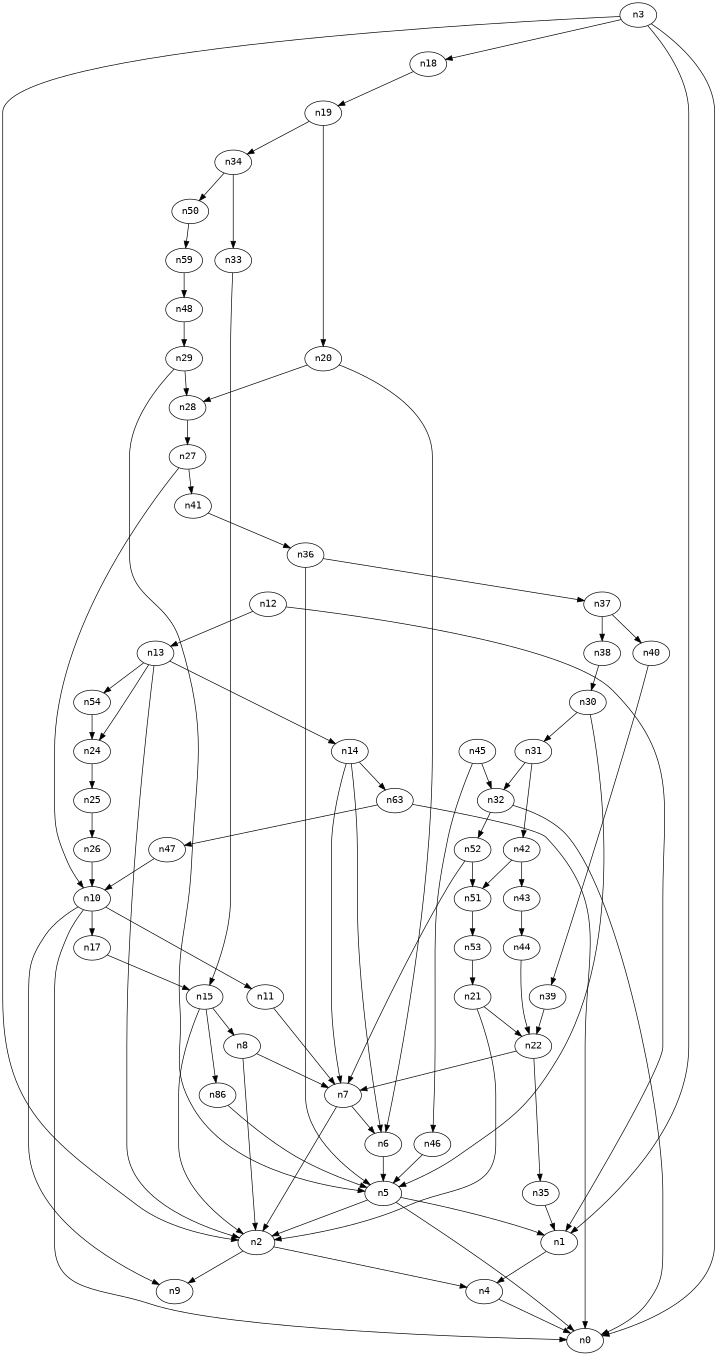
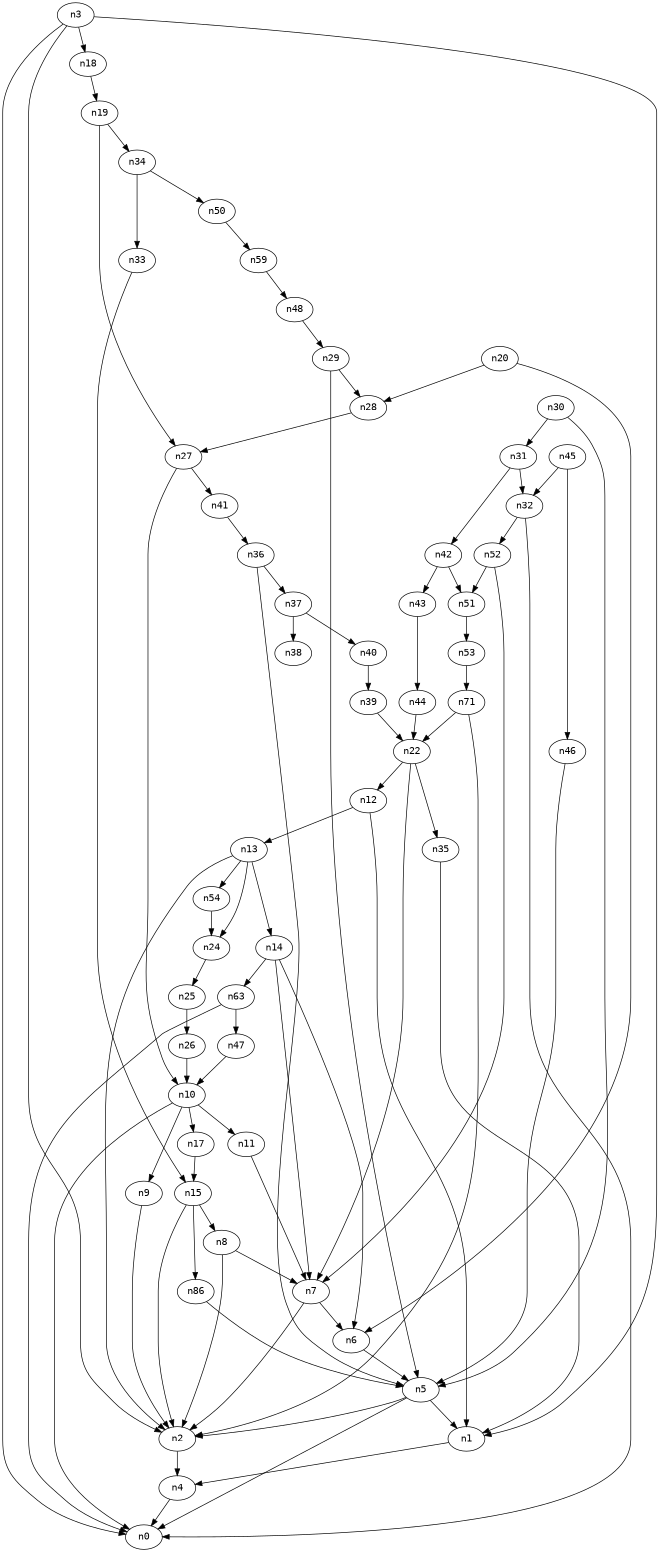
(323, 233) -> (102, 291)
(596, 674) -> none
none -> (392, 774)
(473, 997) -> (466, 702)
(219, 1265) -> (132, 1318)
